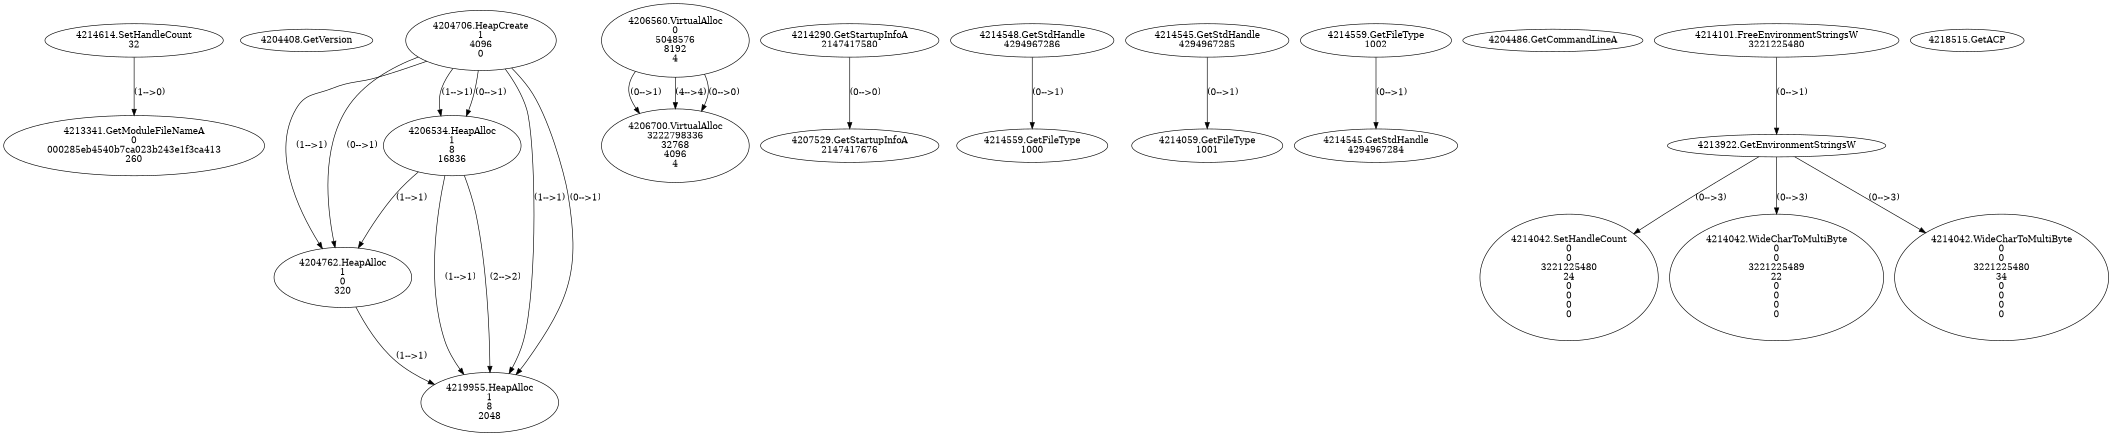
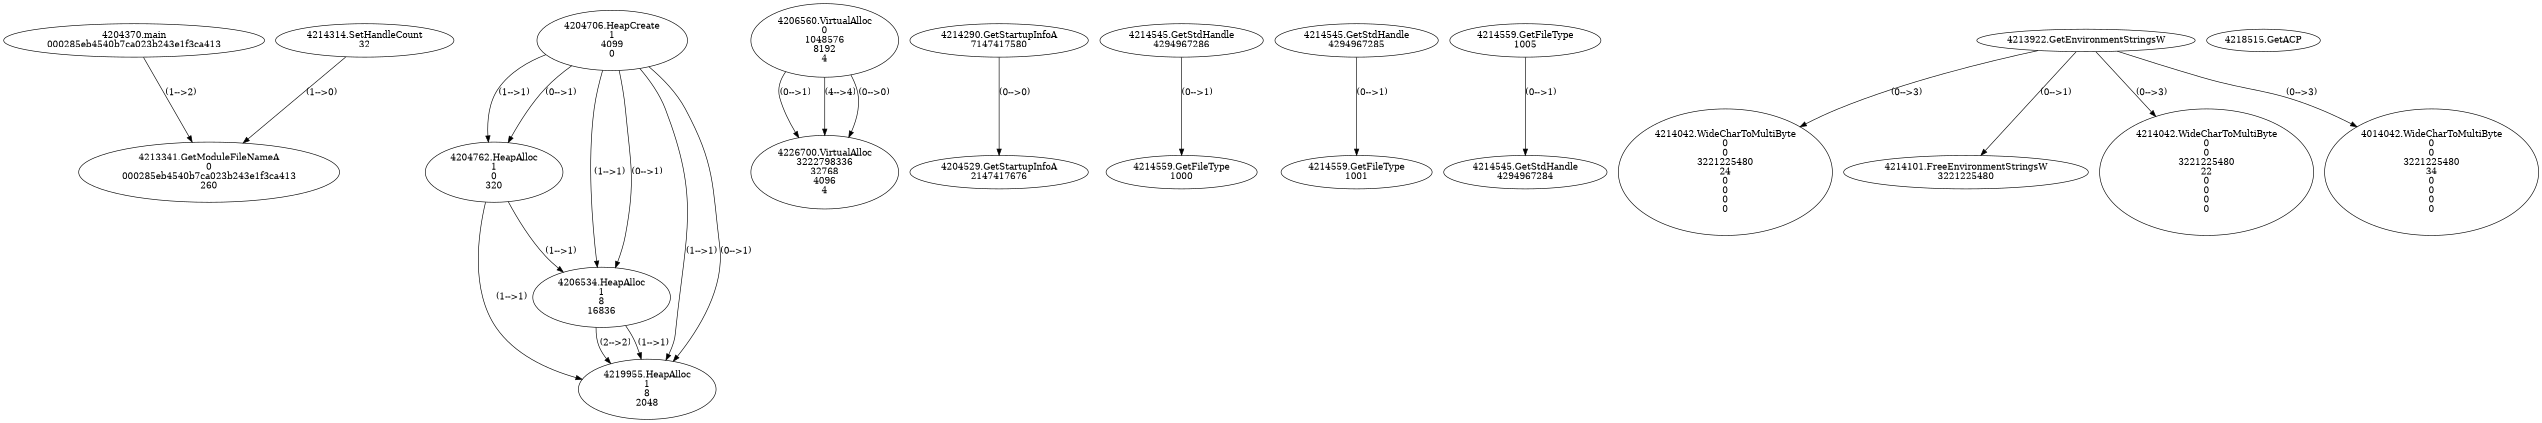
none -> (134, 40)
(134, 40) -> (365, 40)
(307, 40) -> none
(481, 40) -> (612, 40)
(675, 40) -> (825, 40)
(850, 40) -> (999, 40)
(1032, 40) -> (1182, 40)
(1376, 40) -> (1525, 40)
(1553, 40) -> none
(1777, 93) -> (2031, 101)
(675, 146) -> (825, 172)
(850, 146) -> (999, 172)
(1207, 146) -> (1357, 172)
(387, 205) -> (530, 237)
(1569, 277) -> (1725, 172)
(1777, 277) -> (2207, 172)
(2002, 277) -> (2432, 172)
